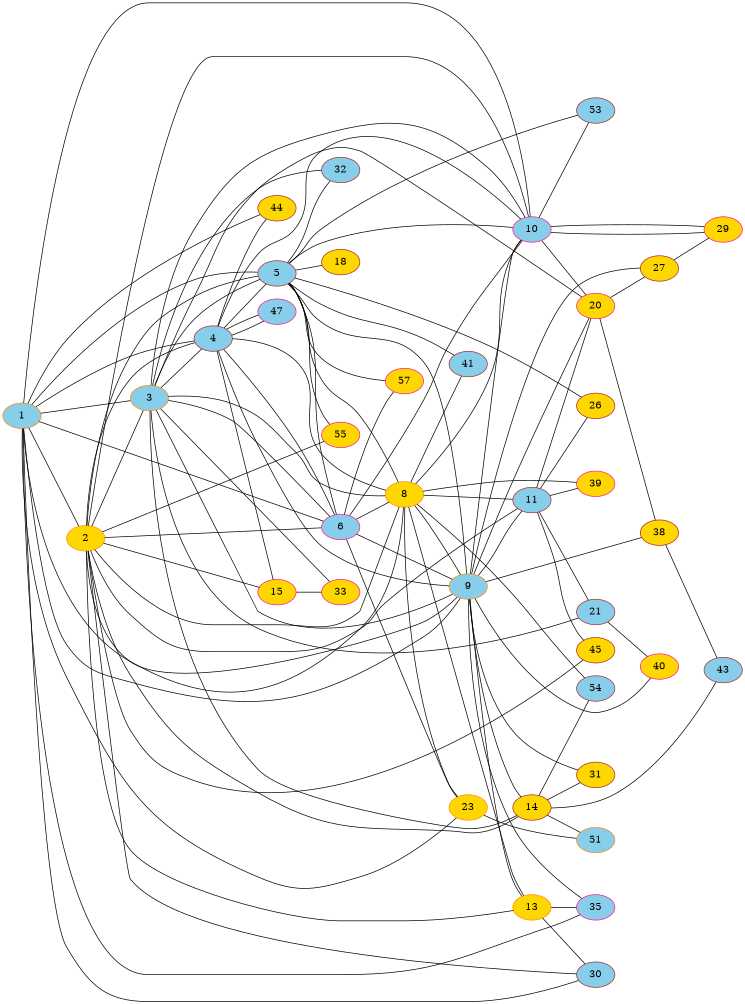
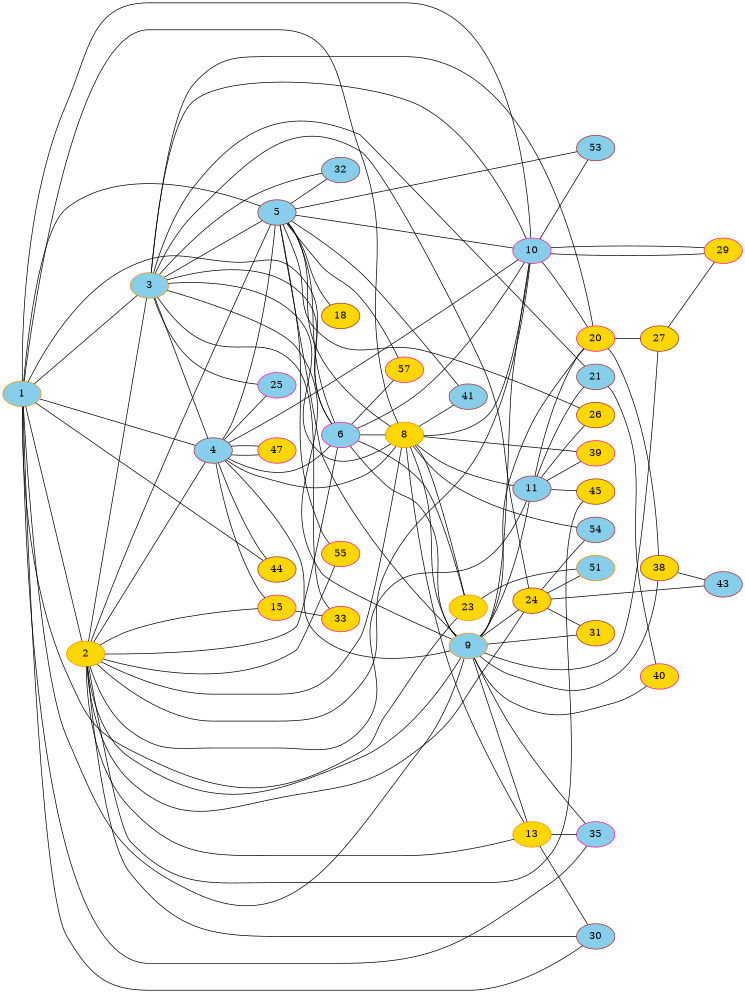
(277, 312) -> (277, 450)
none -> (277, 385)
(532, 808) -> (532, 601)
